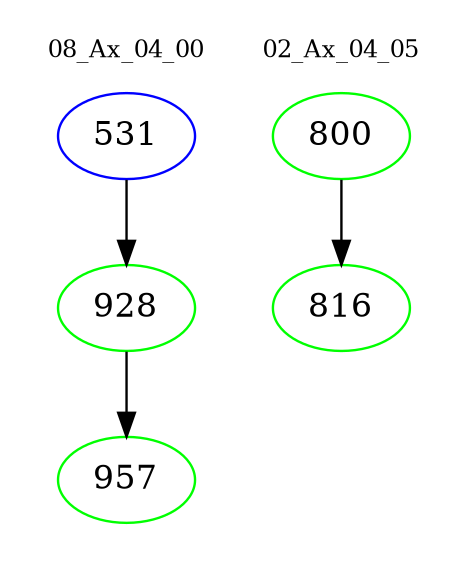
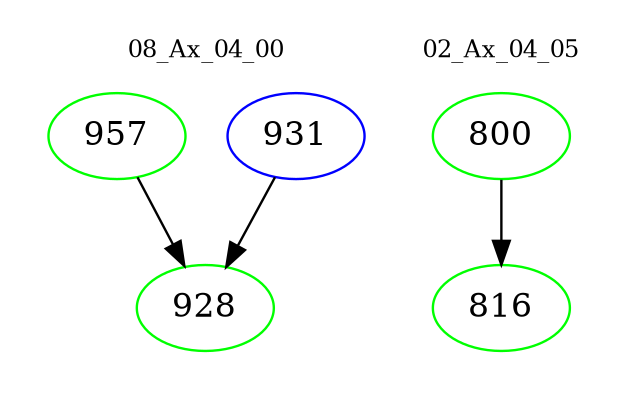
(127, 136) -> (296, 136)
(127, 382) -> (155, 211)
